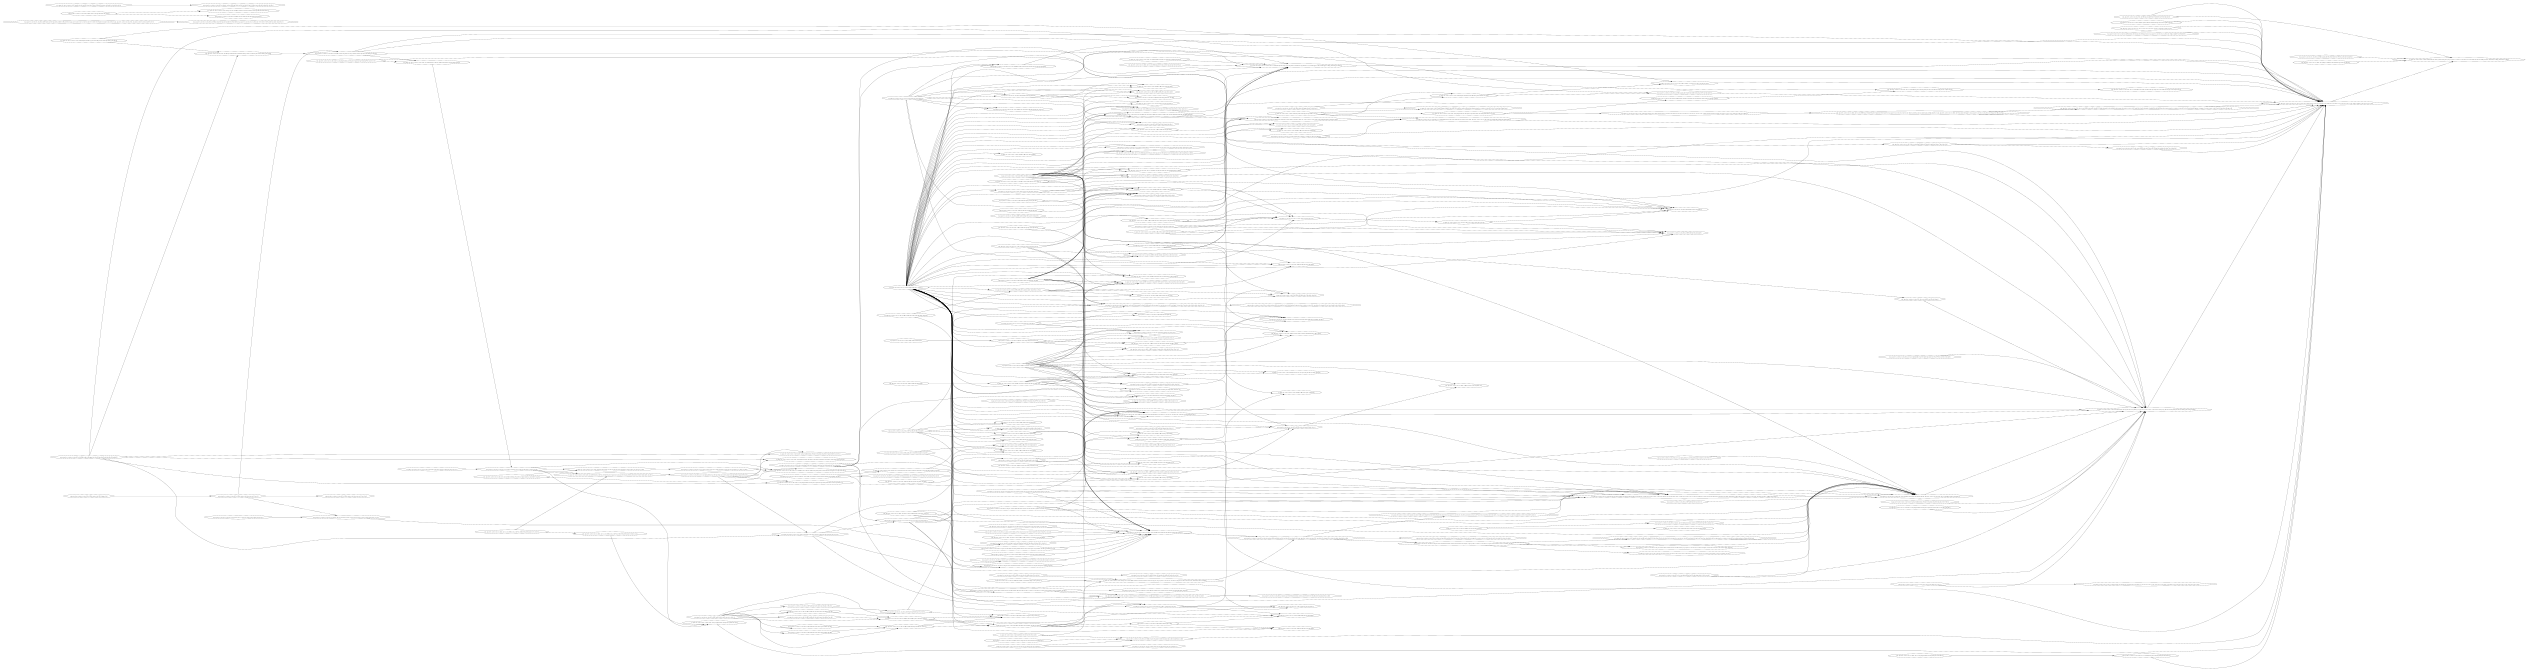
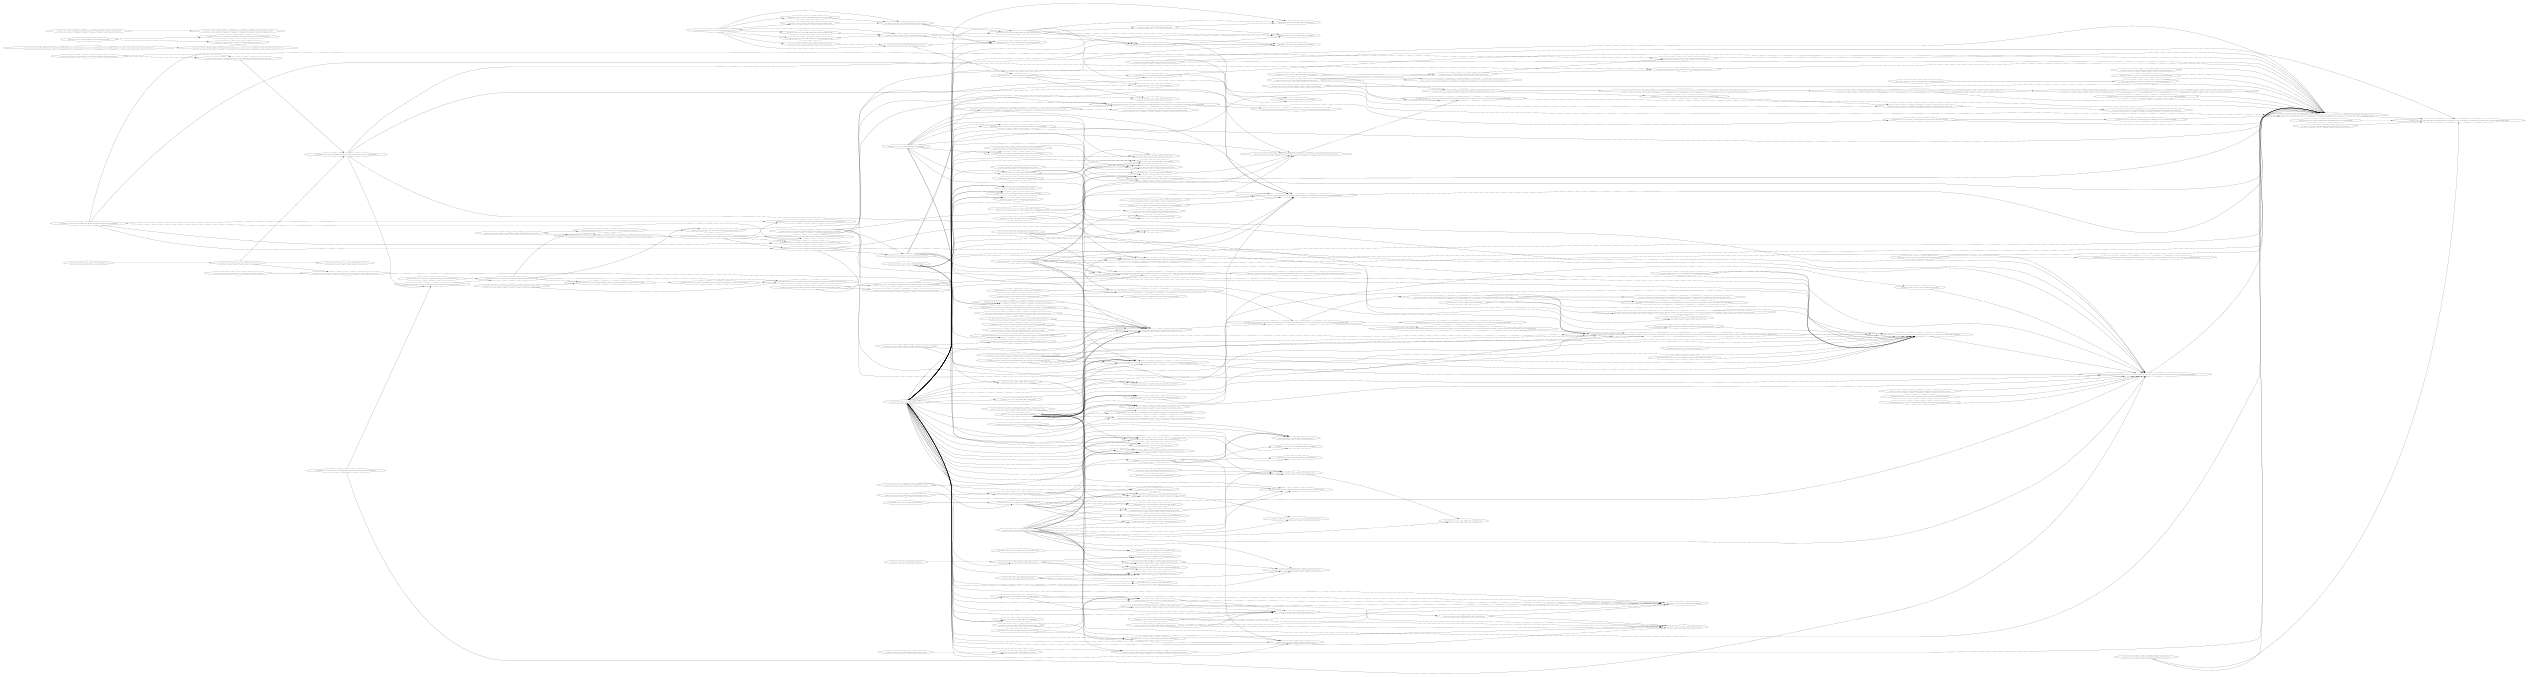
none -> (1155, 62)
